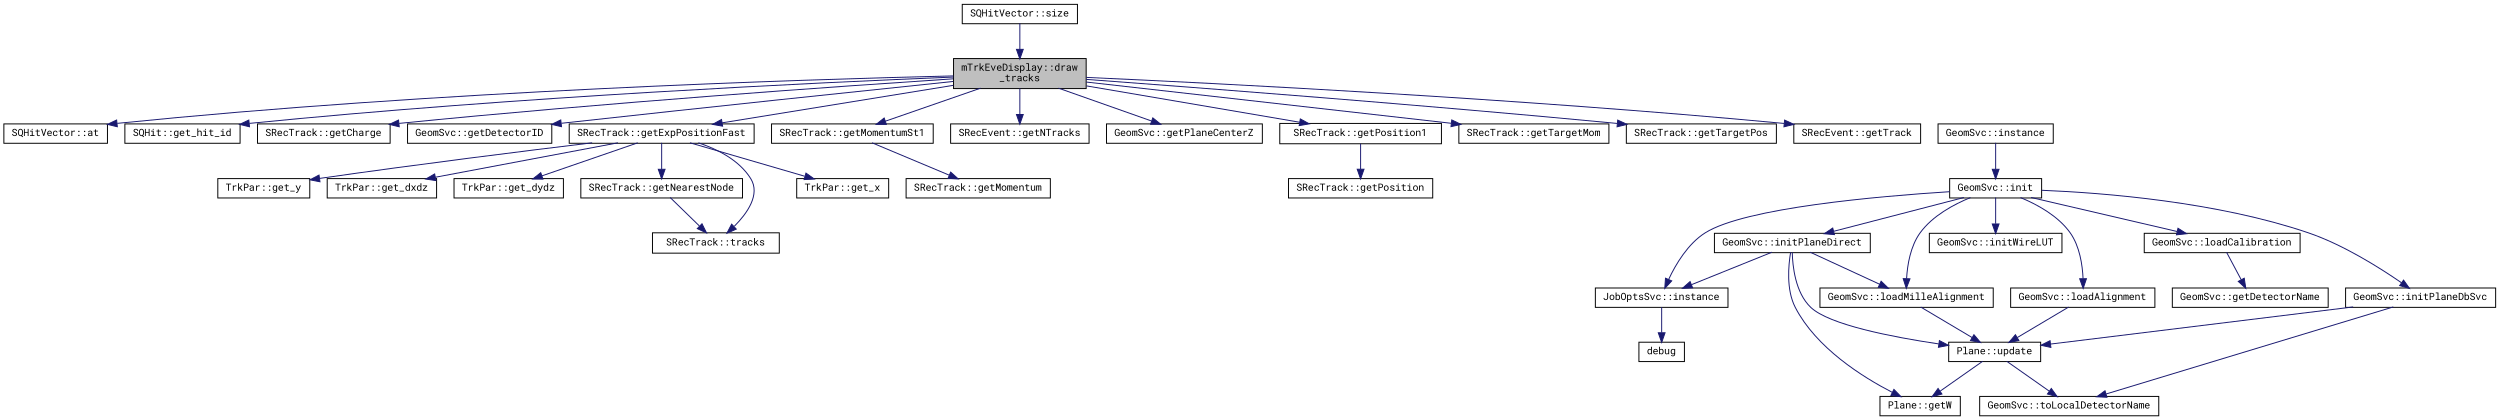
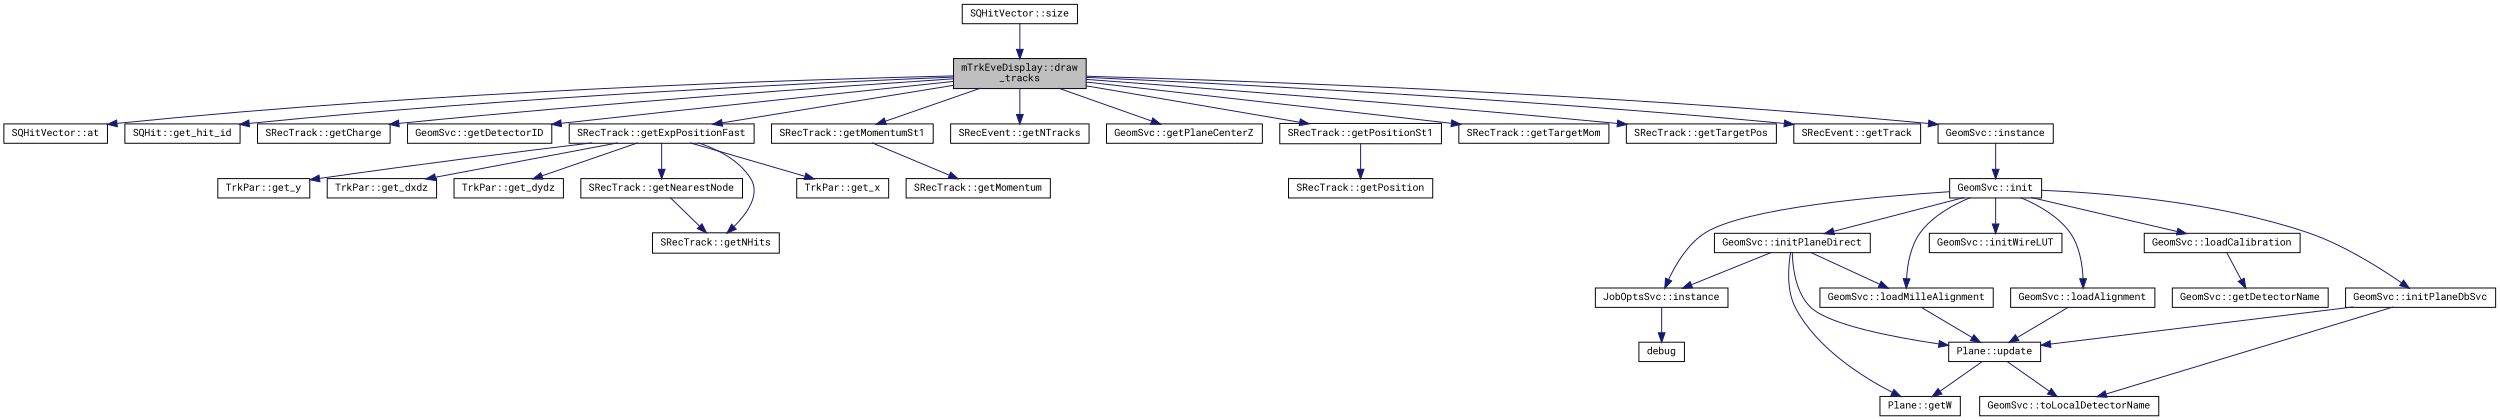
none -> (1508, 93)
(1361, 134) -> (1361, 134)
(716, 243) -> (716, 243)
